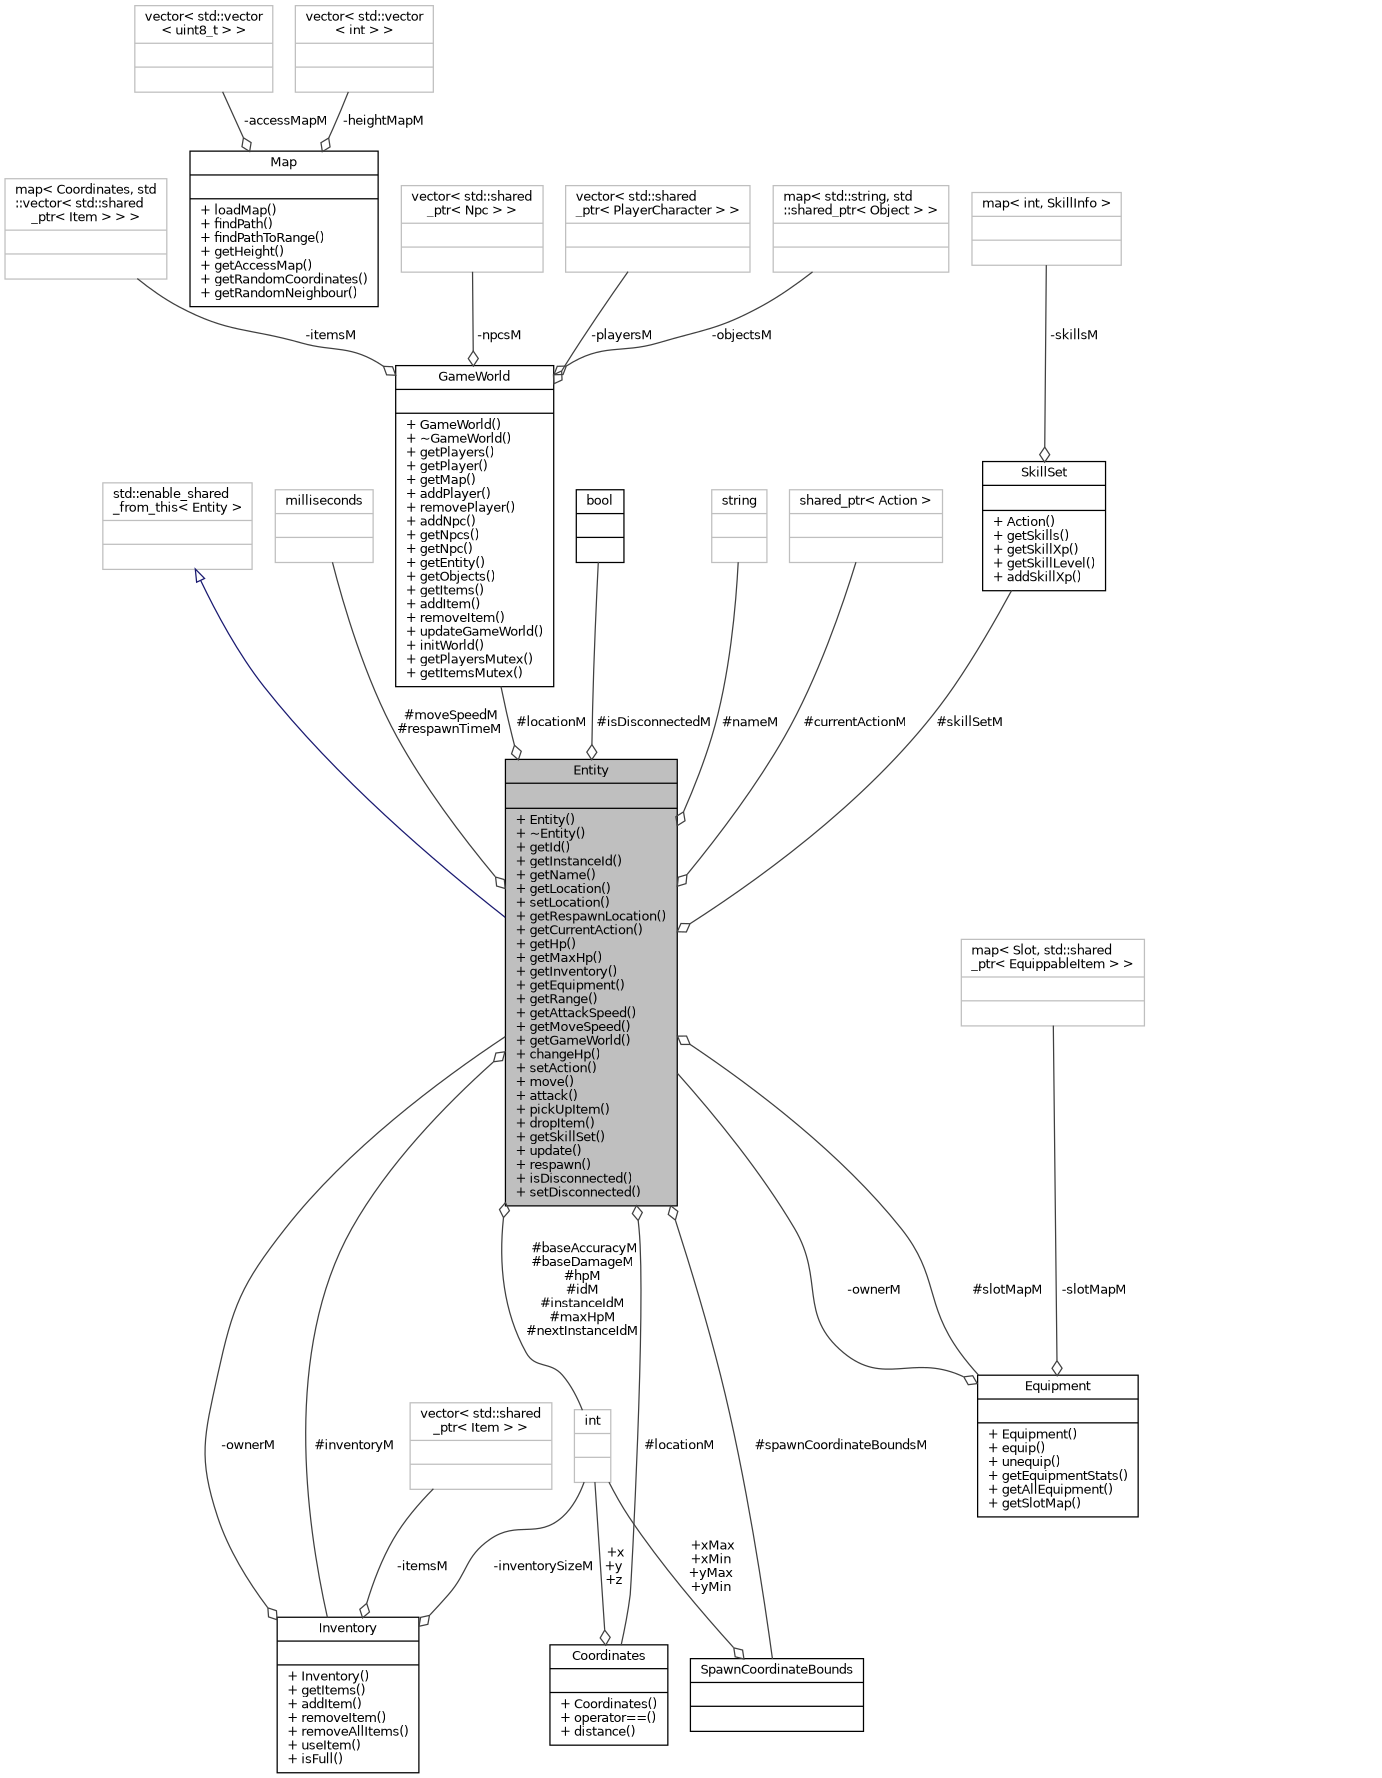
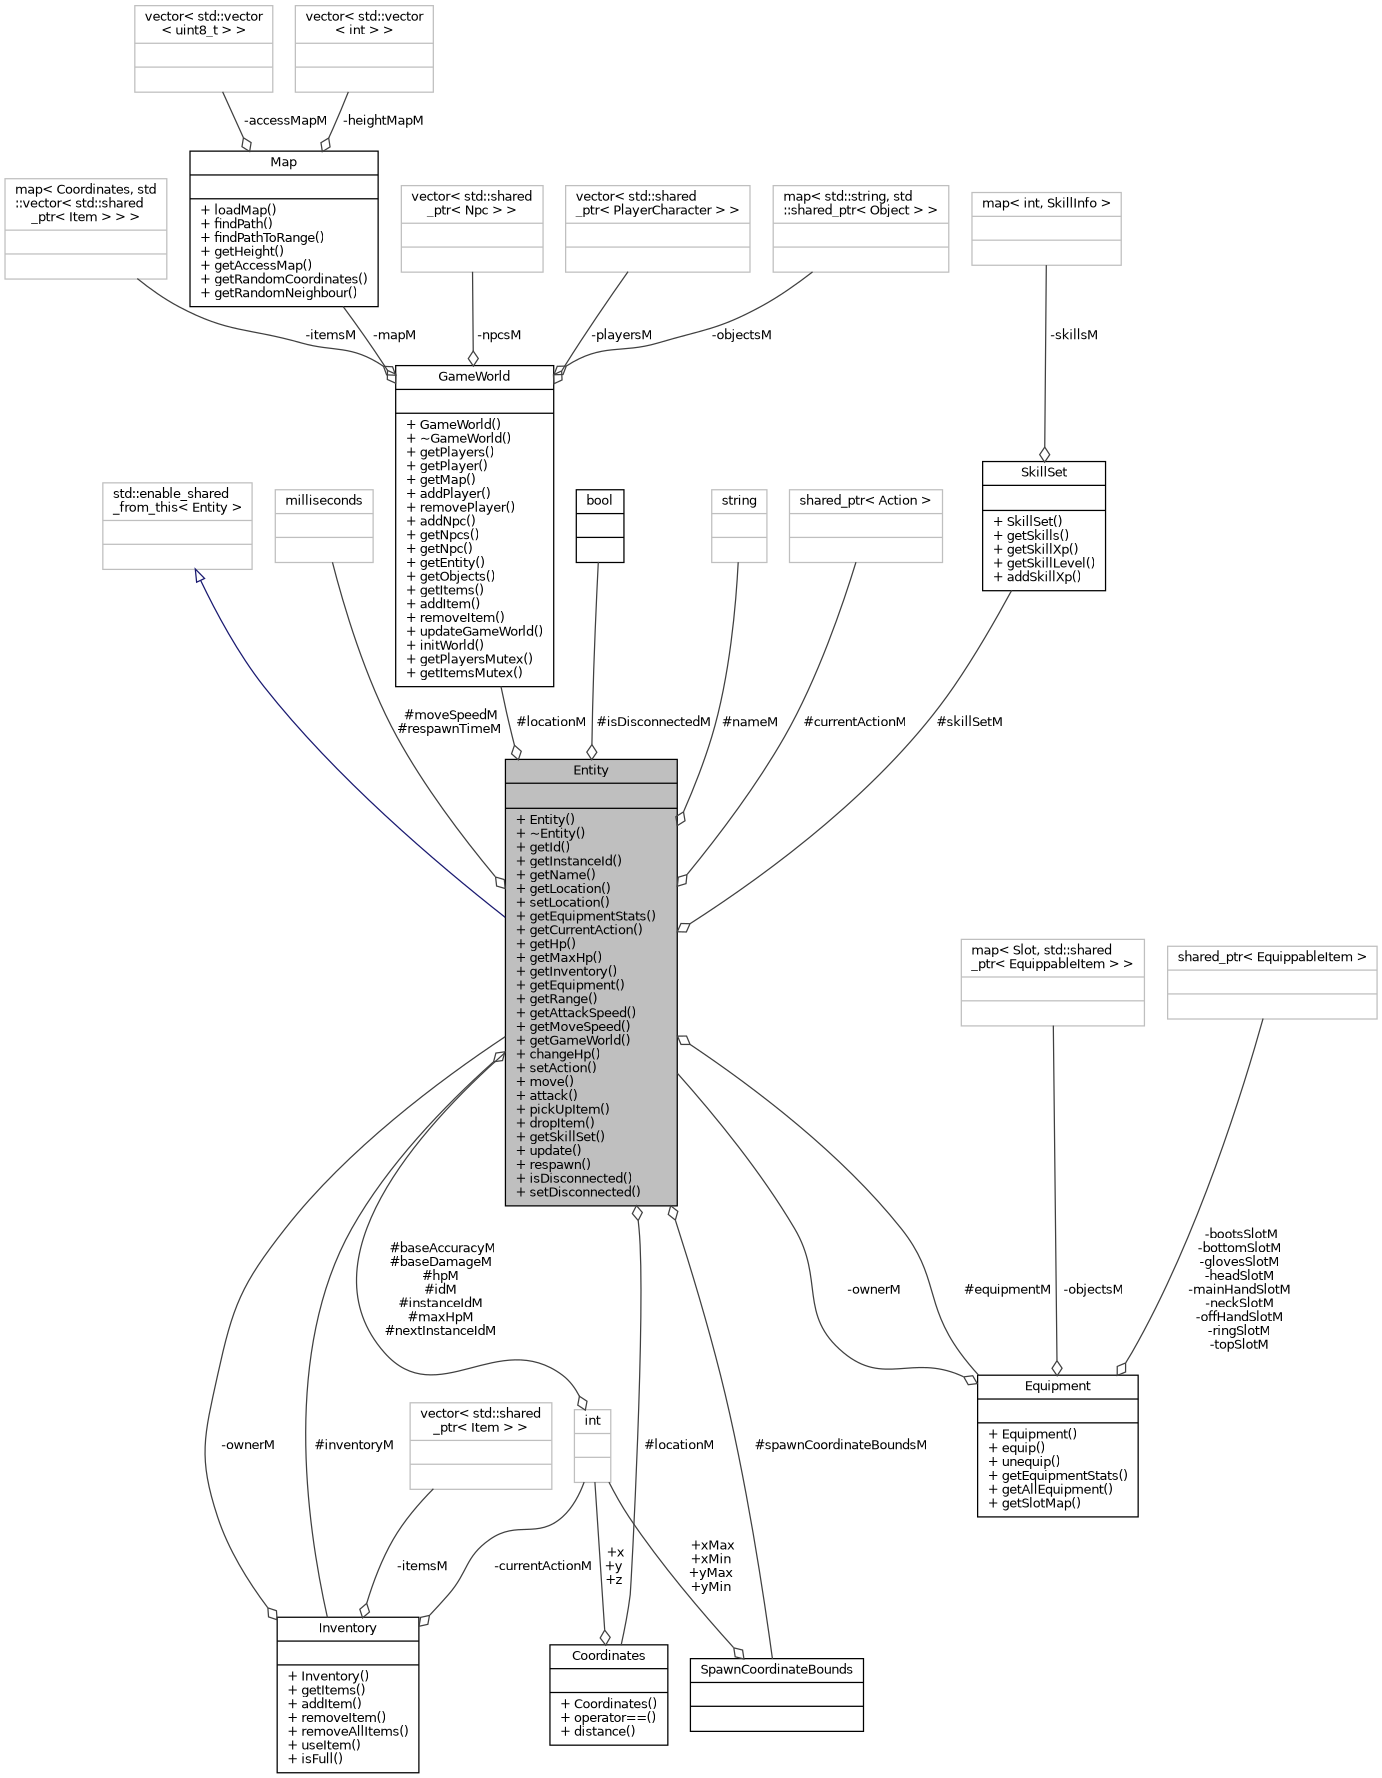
none -> (366, 338)
(1024, 522) -> (1028, 522)
(591, 917) -> (586, 917)
none -> (1272, 983)
(1006, 1291) -> (1006, 1291)
(1092, 1291) -> (1092, 1291)
(515, 1328) -> (358, 1288)
(542, 1567) -> (542, 1567)
